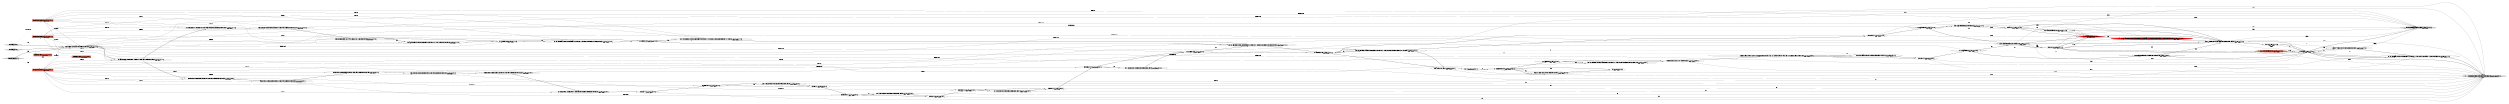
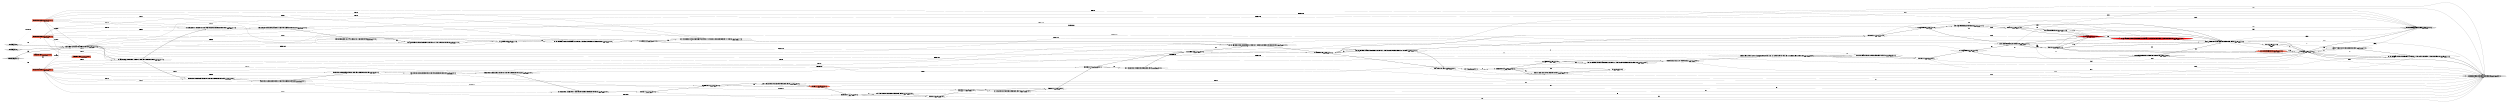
(2013, 49) -> (2013, 49)
(819, 86) -> (819, 86)
